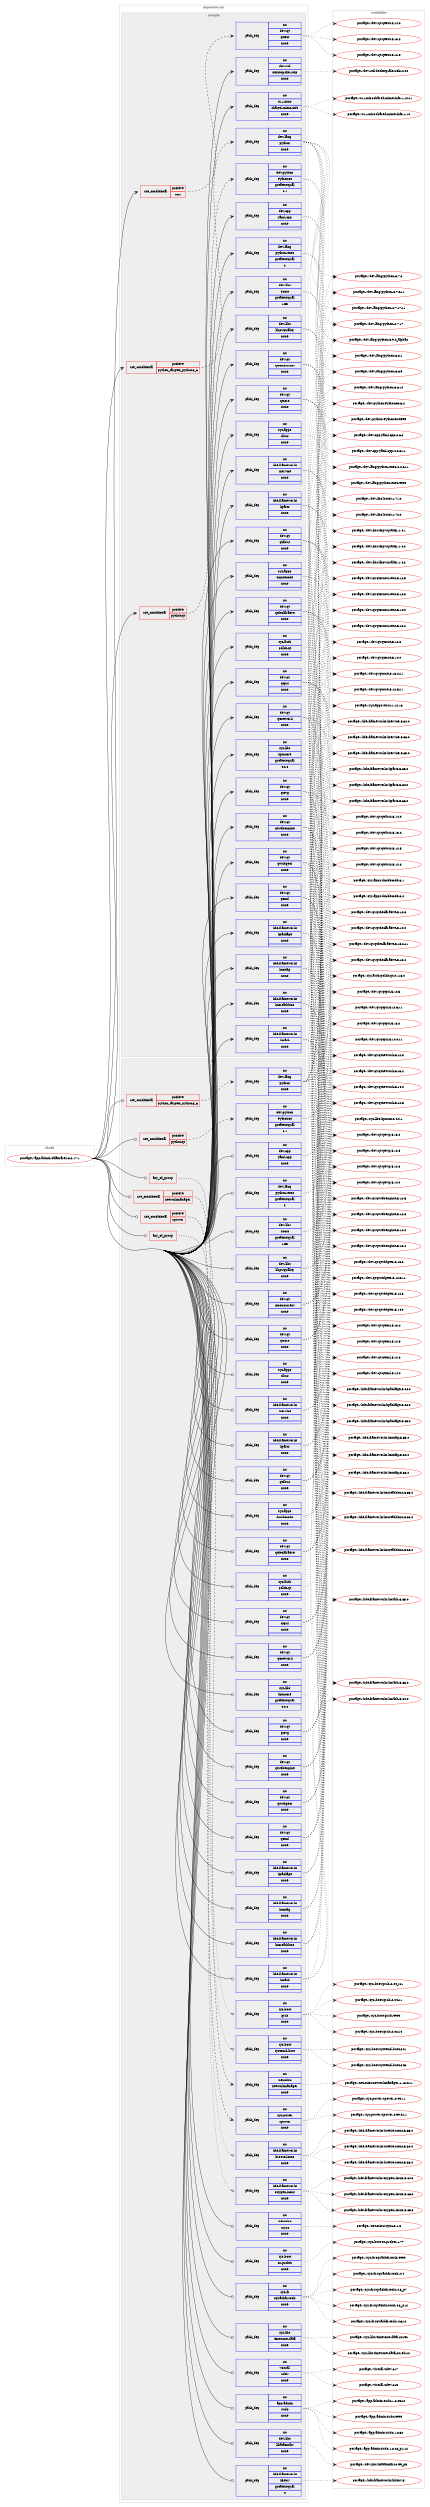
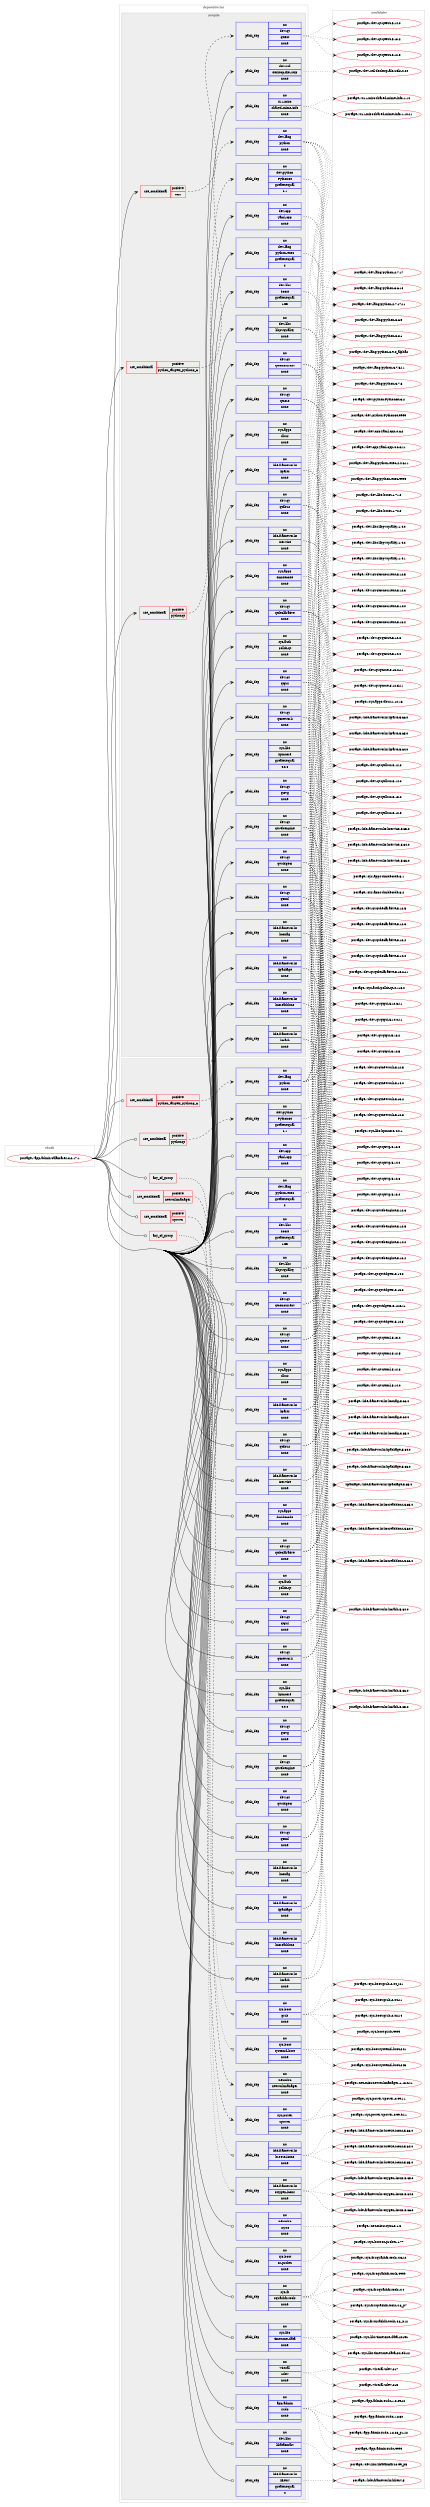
none -> (379, 909)
(379, 1422) -> (379, 1485)
